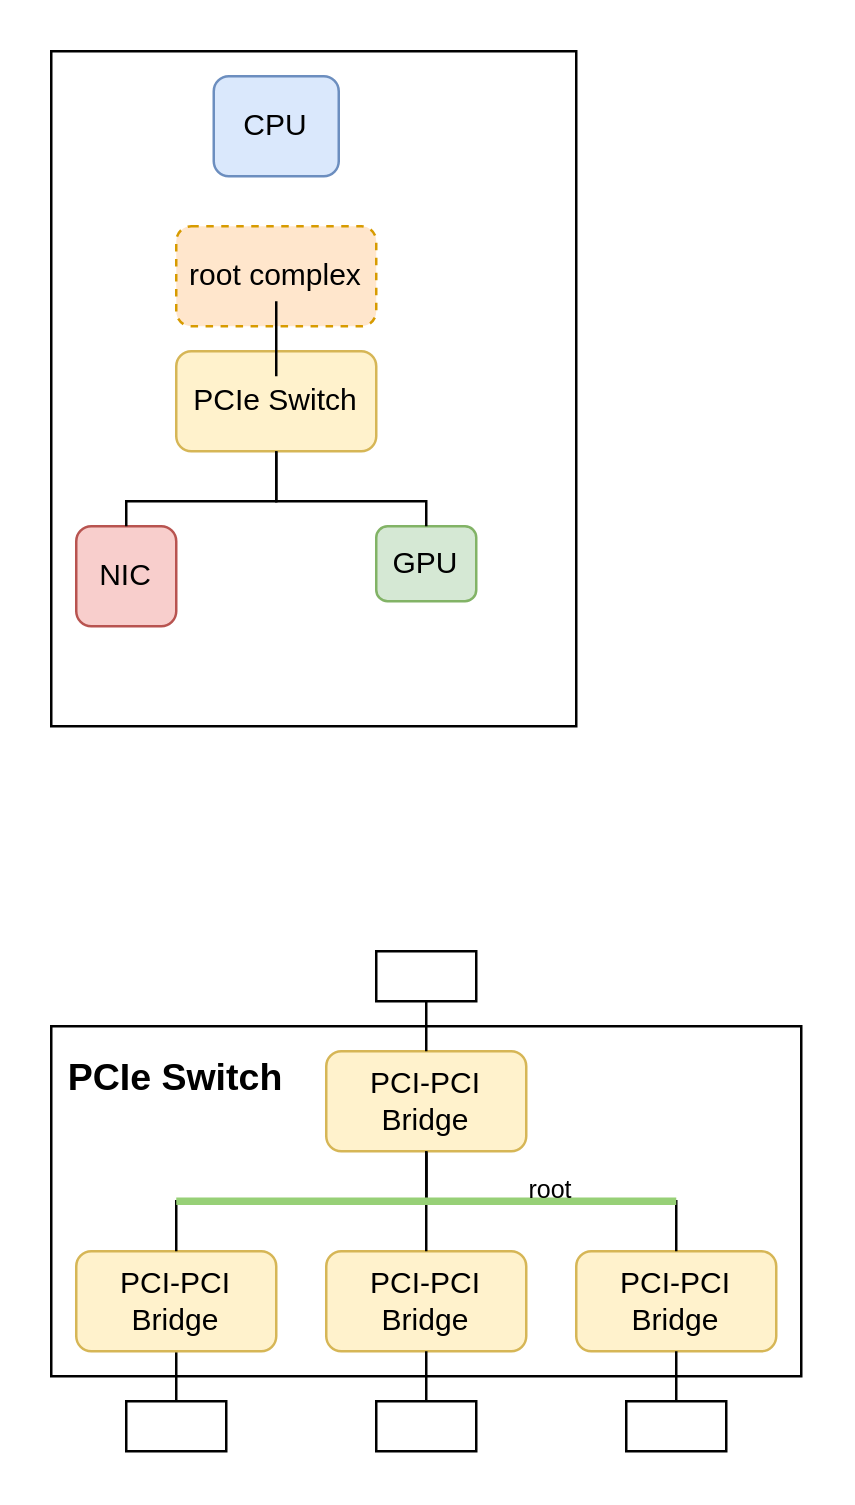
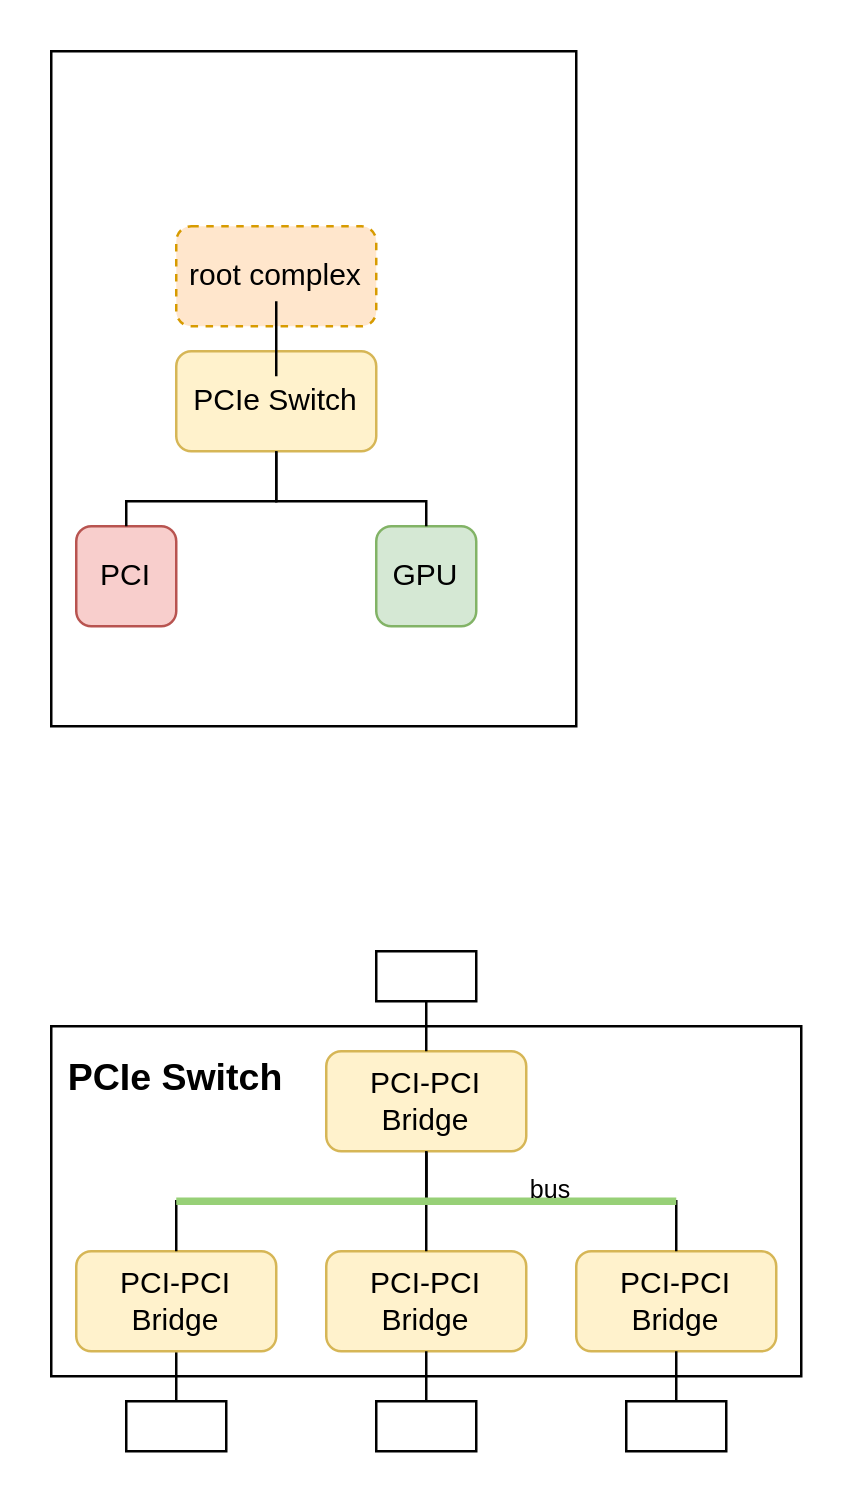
(276, 126) -> none
(426, 564) -> (426, 576)
(126, 576) -> (126, 576)
(551, 1189) -> (551, 1189)
